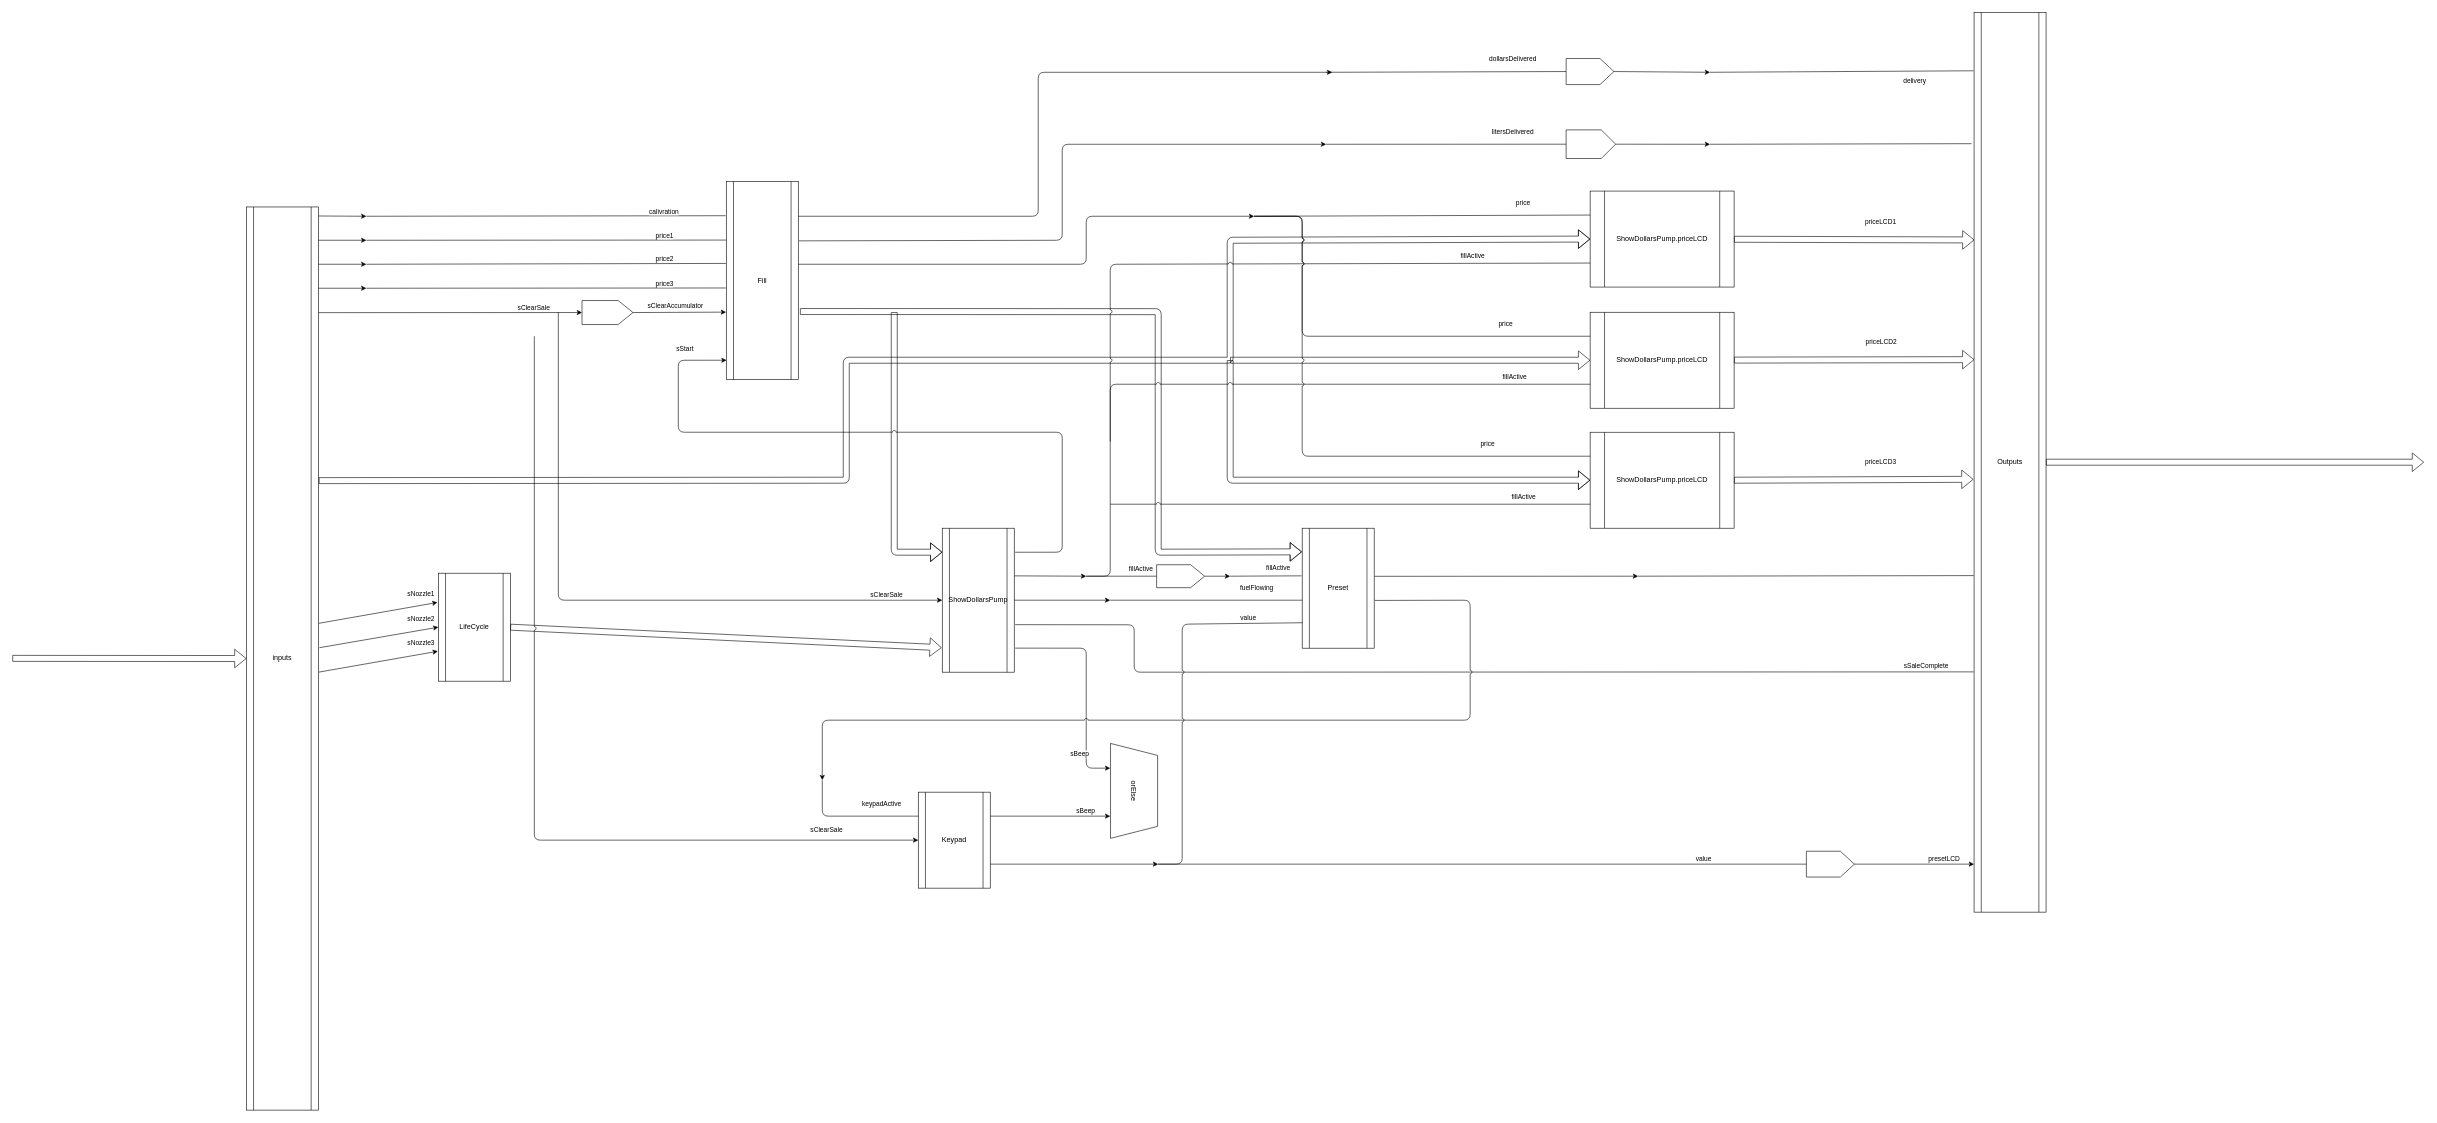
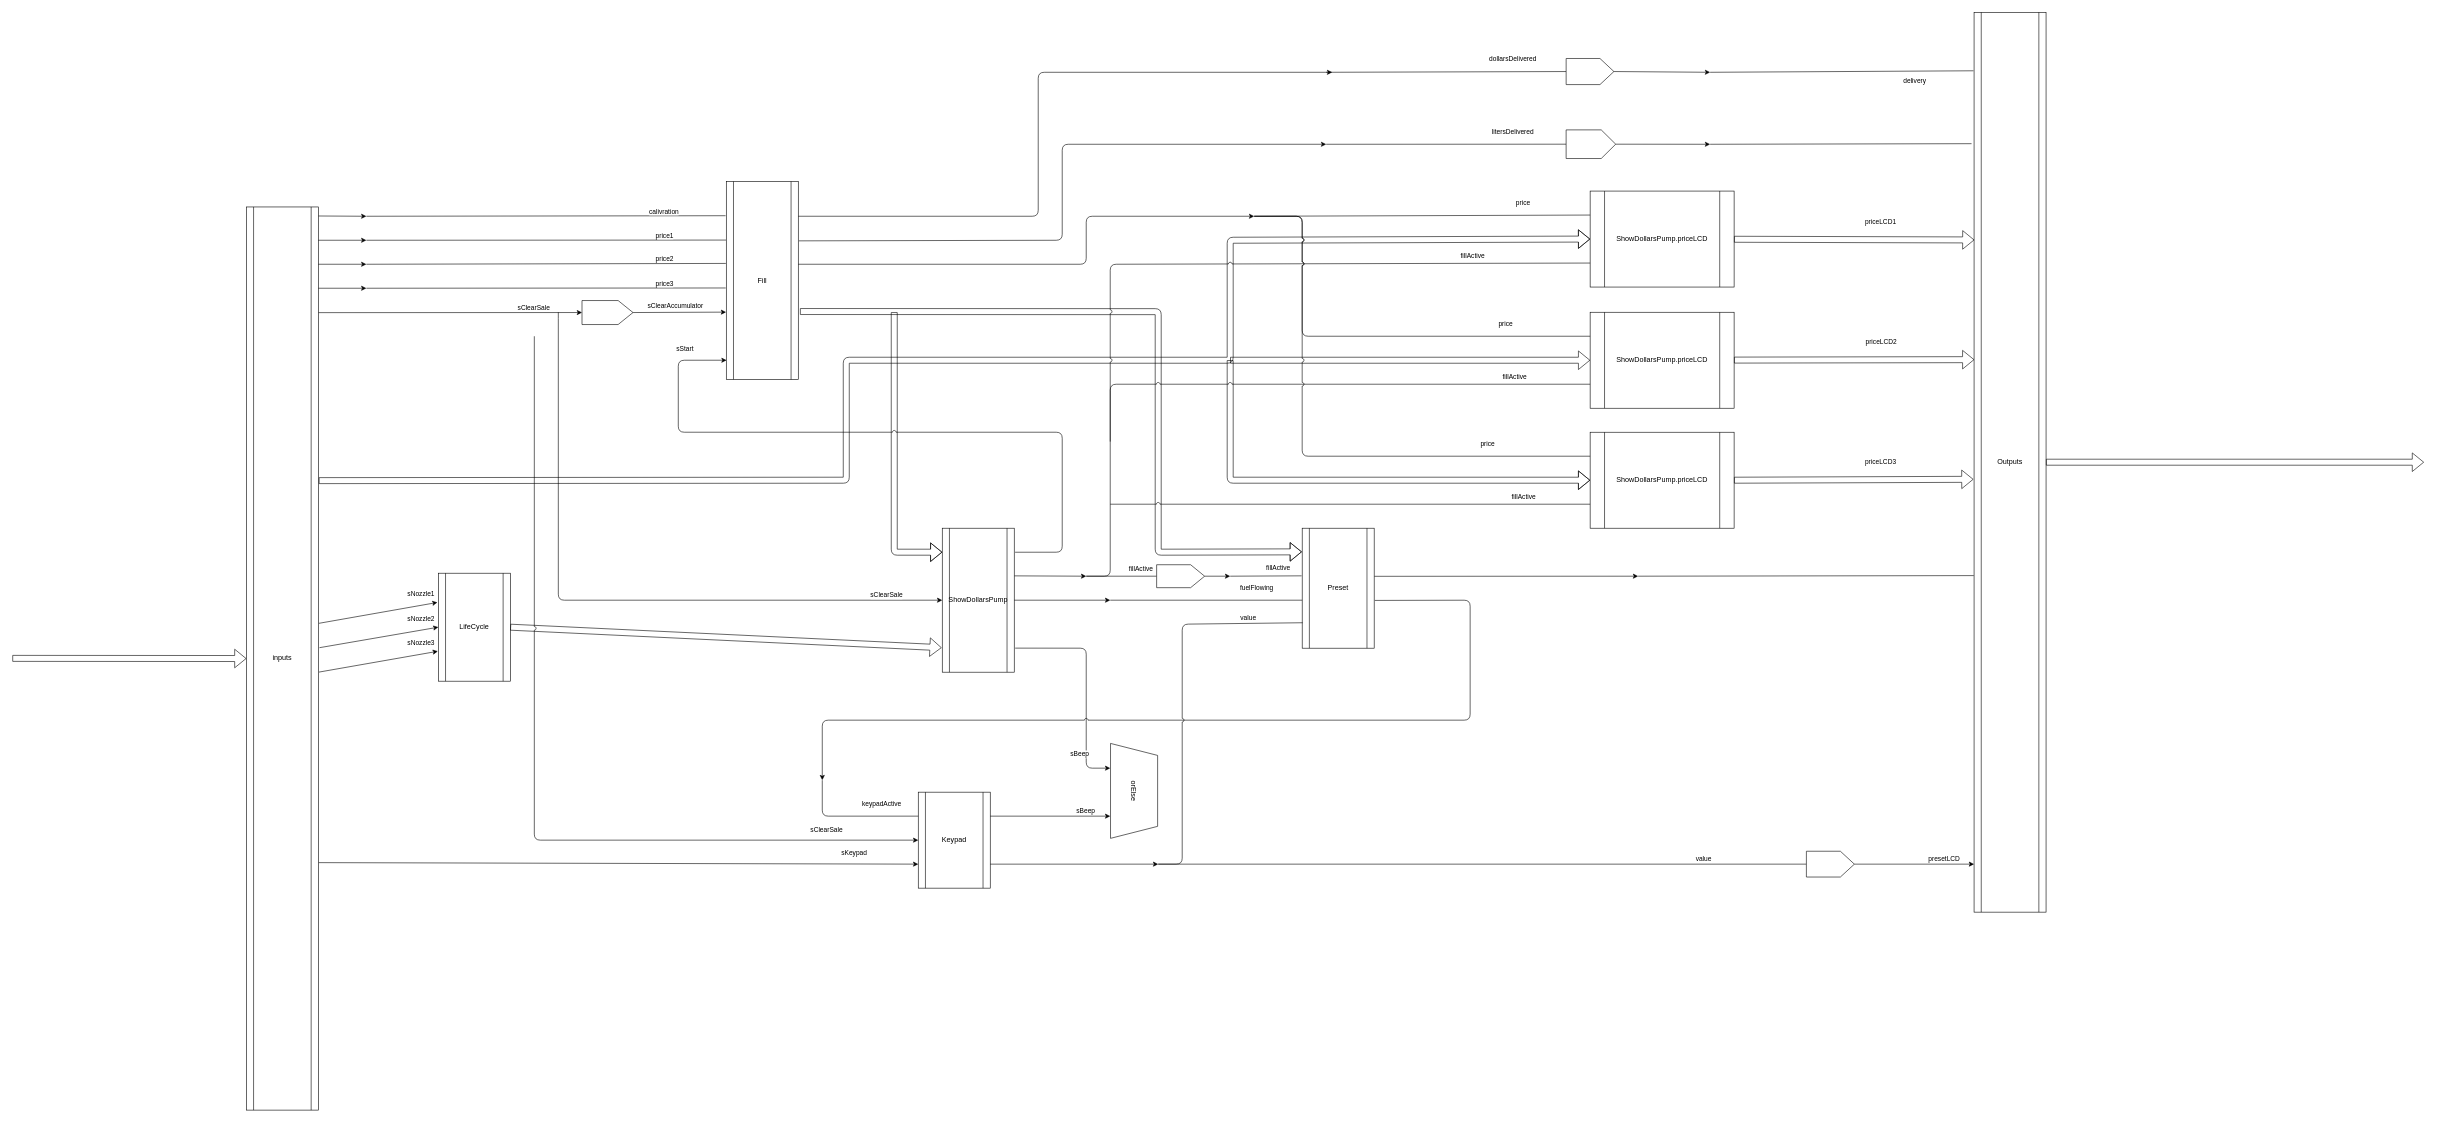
(1286, 672) -> none
none -> (664, 864)
